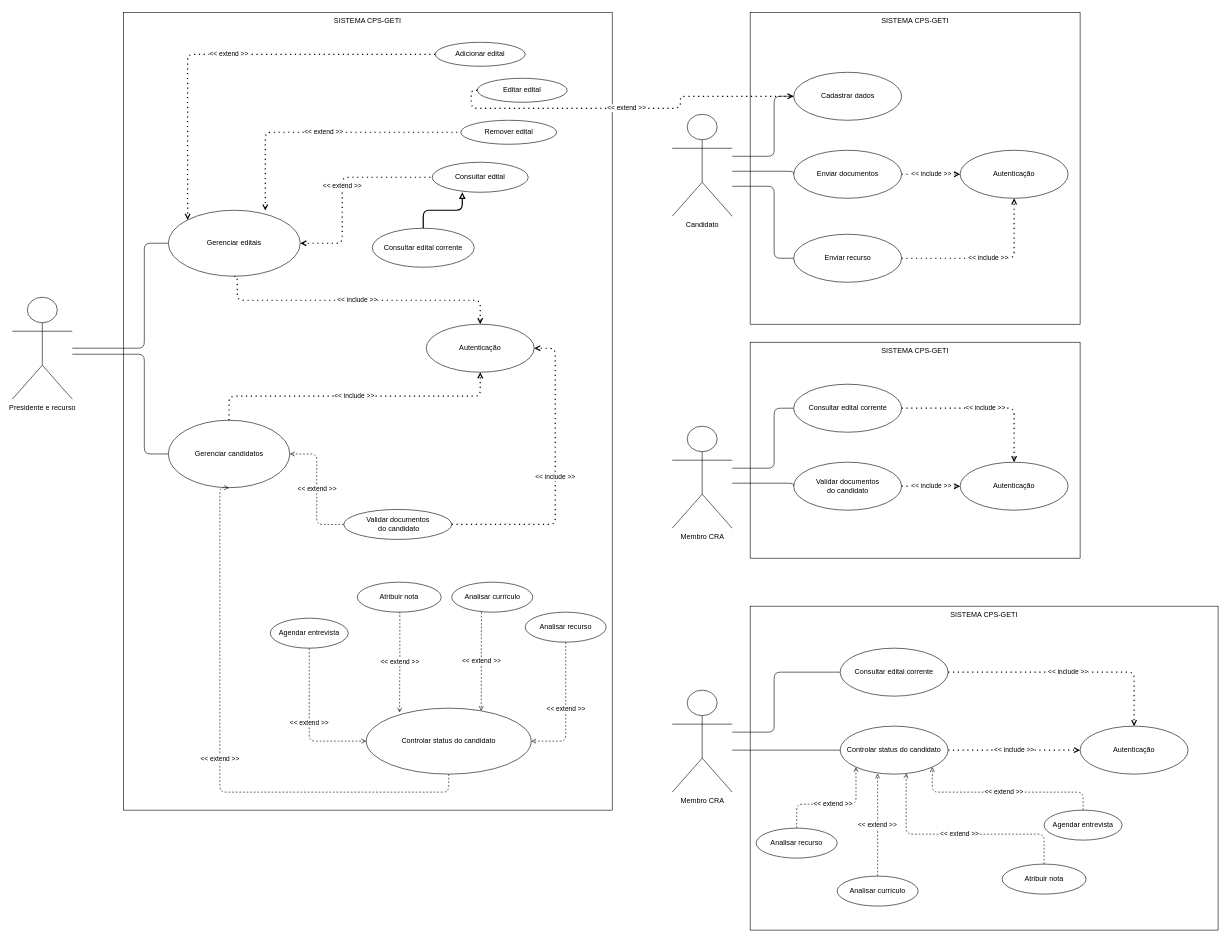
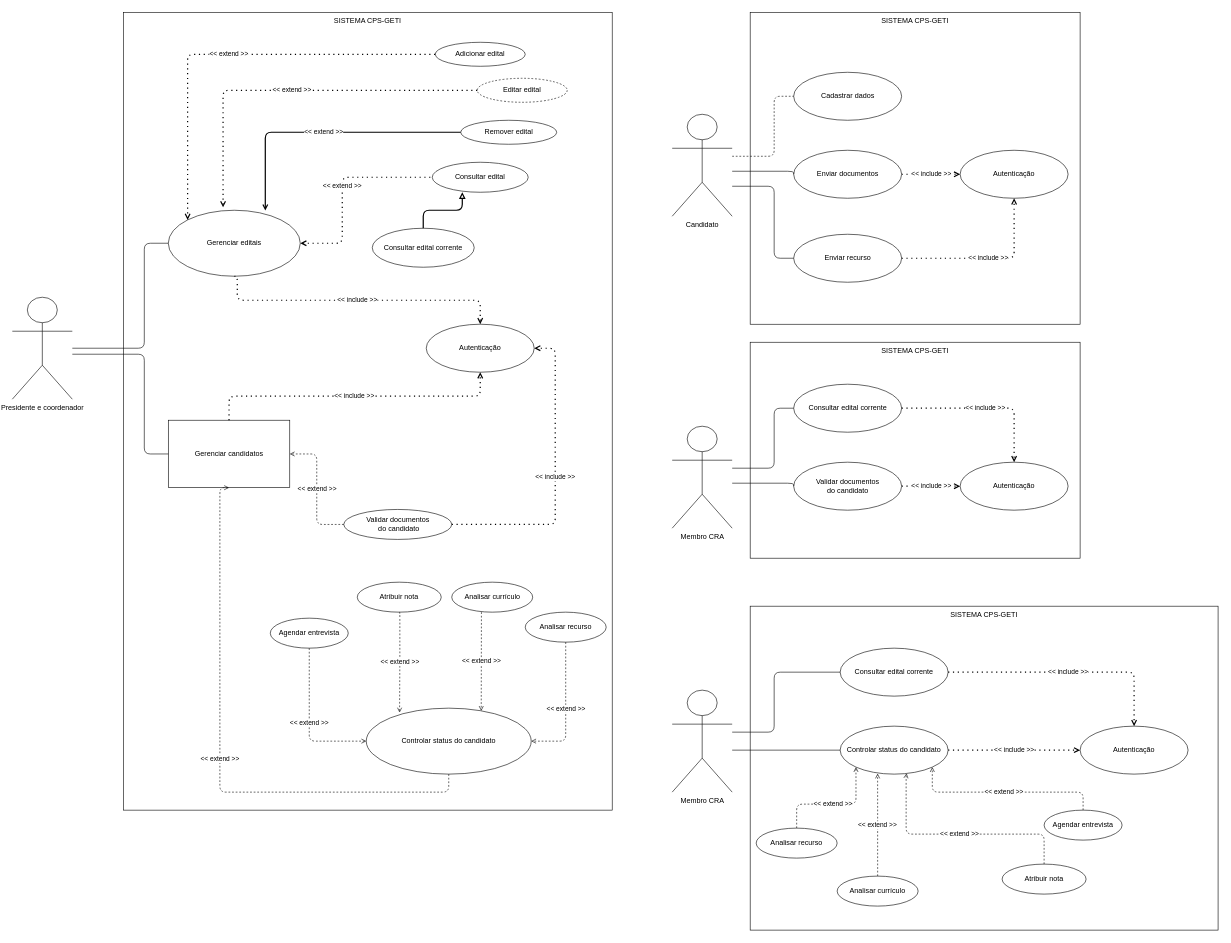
(522, 90) -> (522, 90)
(629, 108) -> (345, 90)
(401, 132) -> (401, 132)
(773, 154) -> (773, 154)
(43, 408) -> (43, 408)
(229, 454) -> (229, 454)
